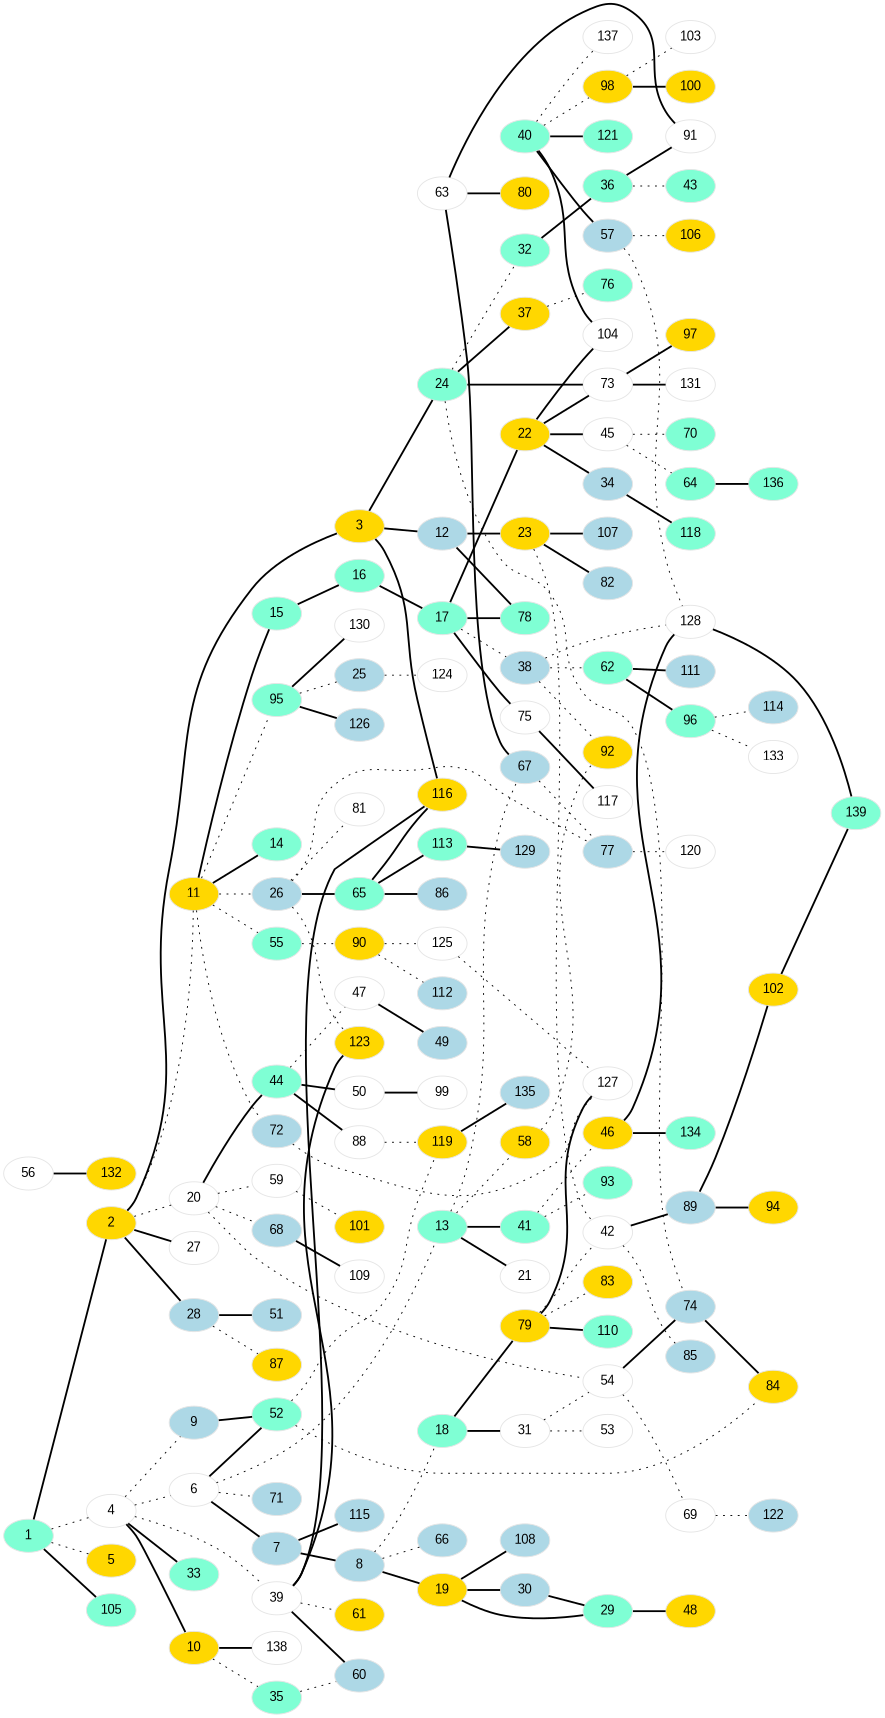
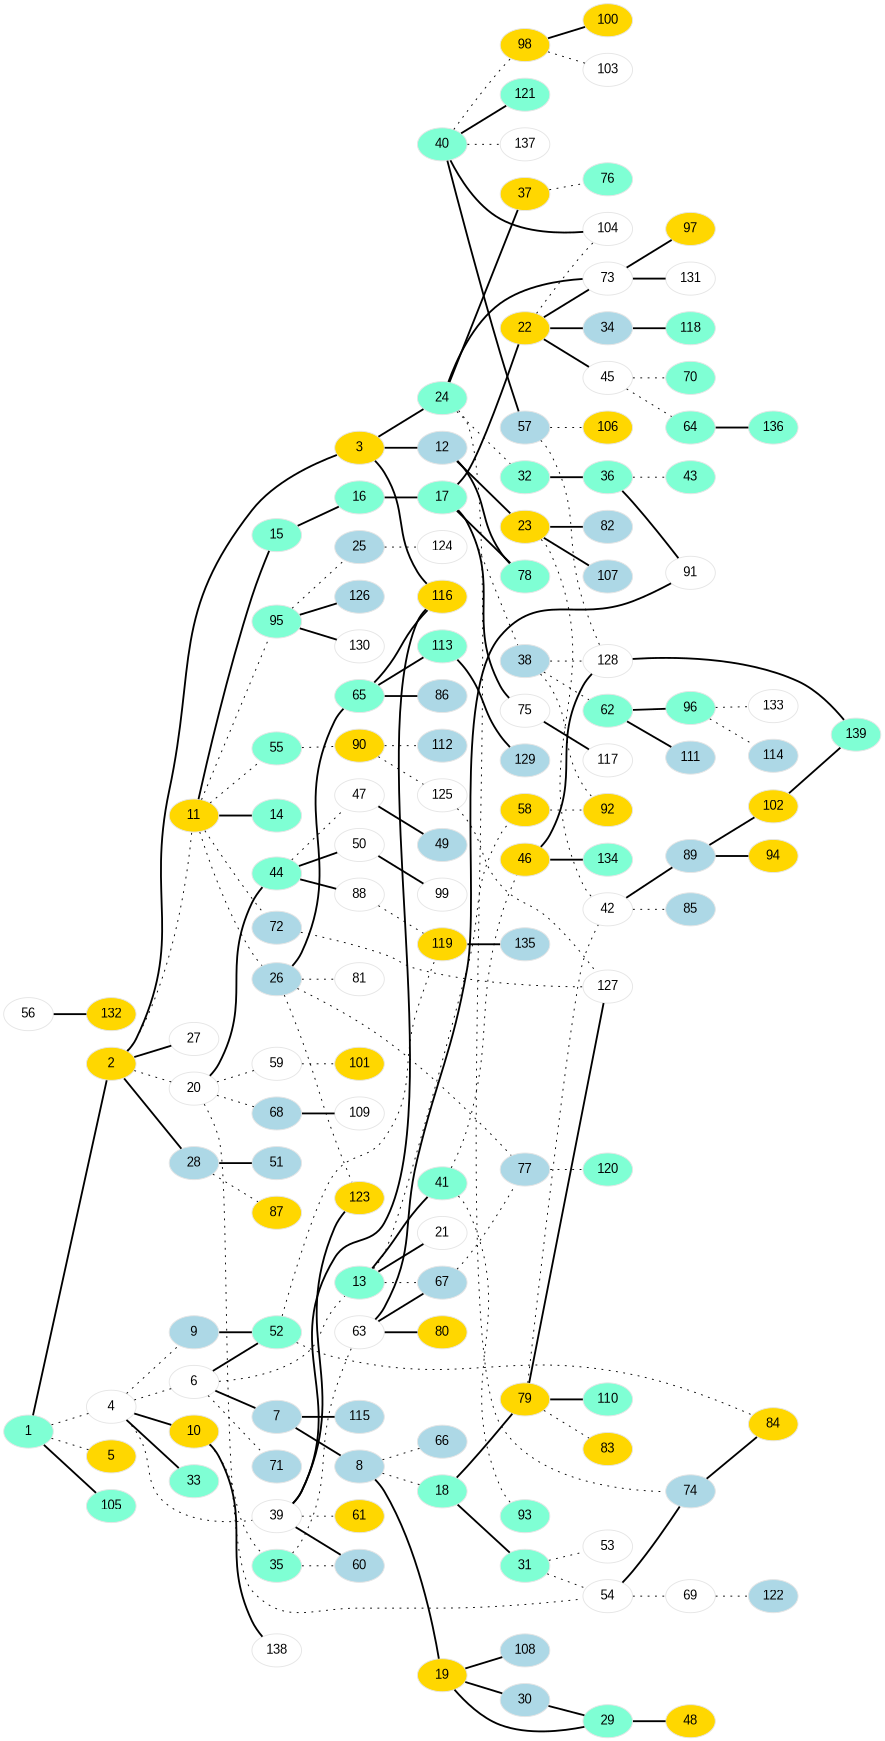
(568, 378) -> (567, 274)
(691, 852) -> (608, 1170)
(525, 1431) -> (525, 1566)
none -> (324, 1452)
